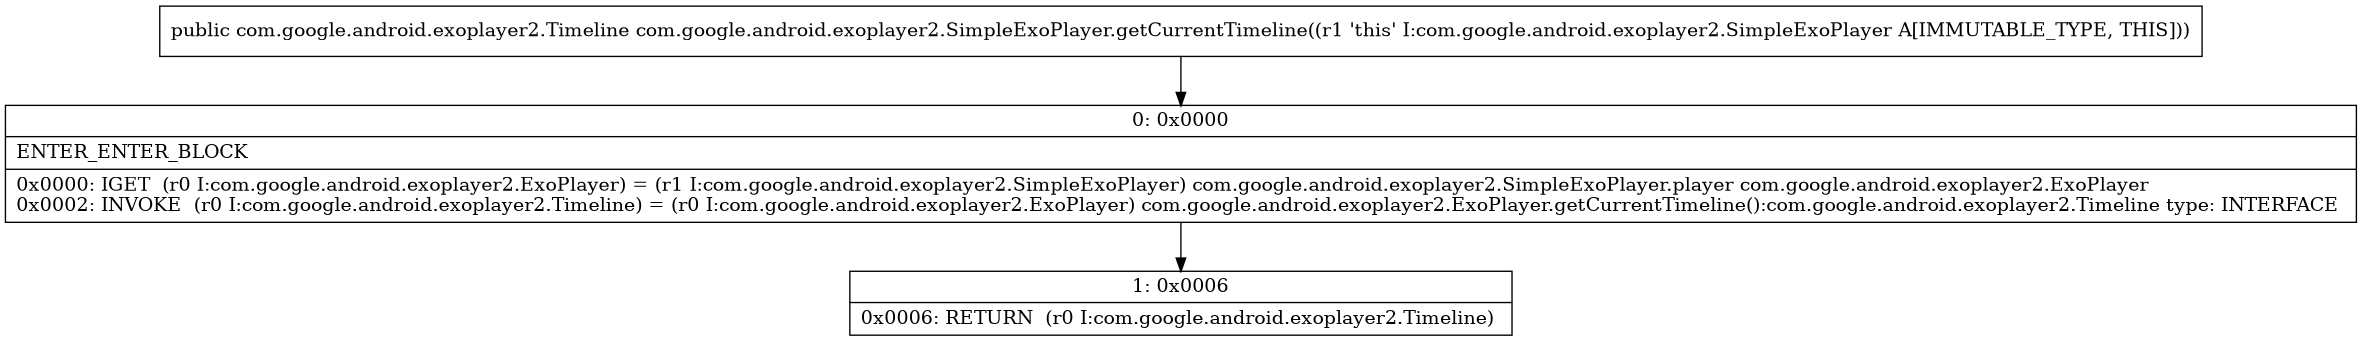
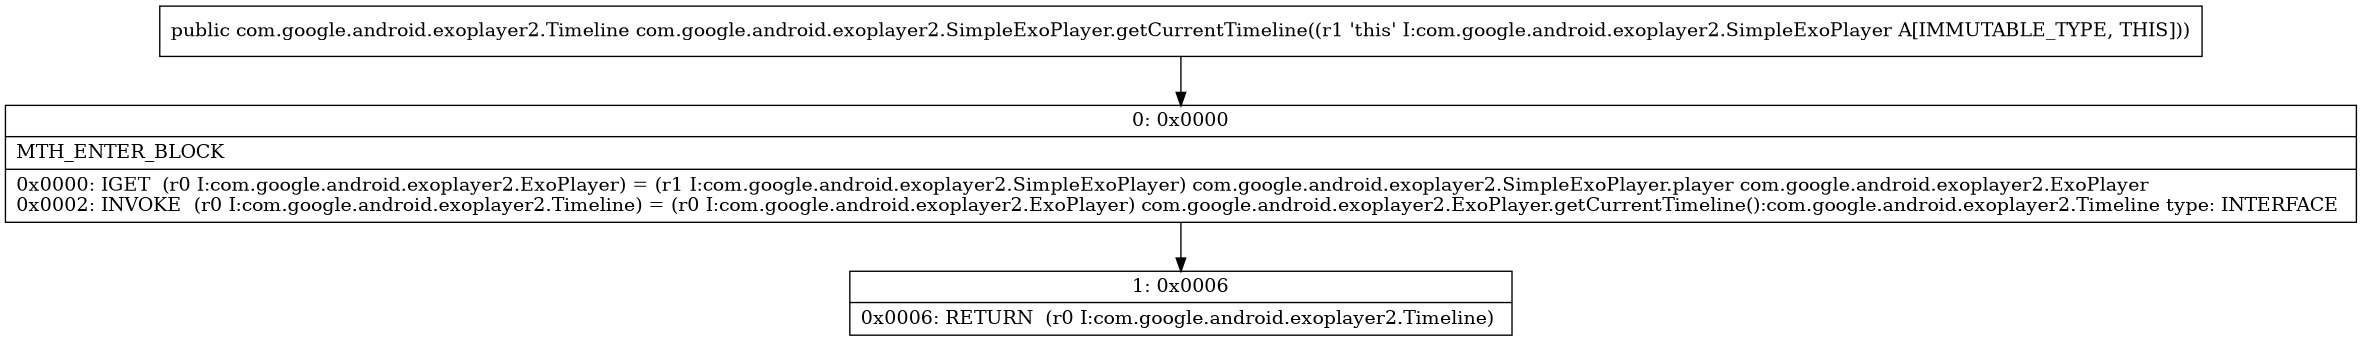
(133, 152) -> (121, 152)
